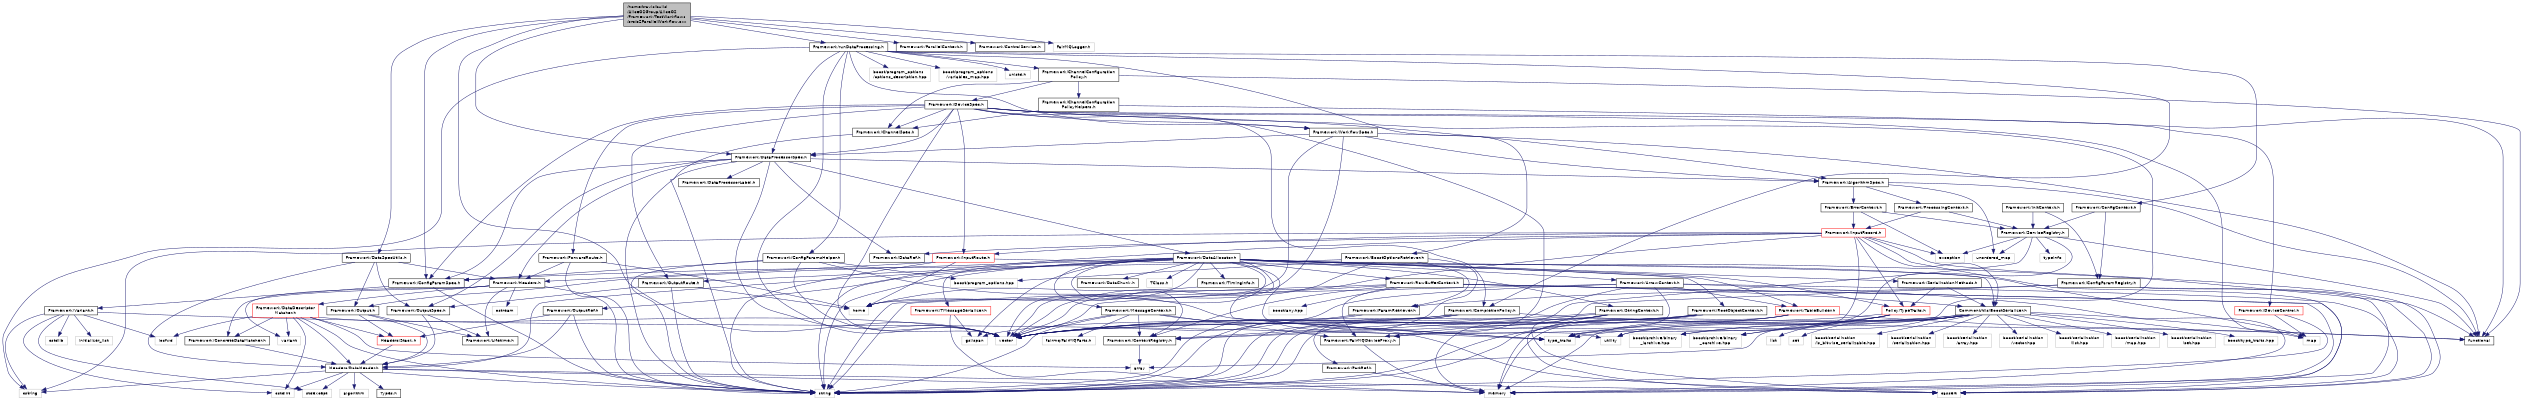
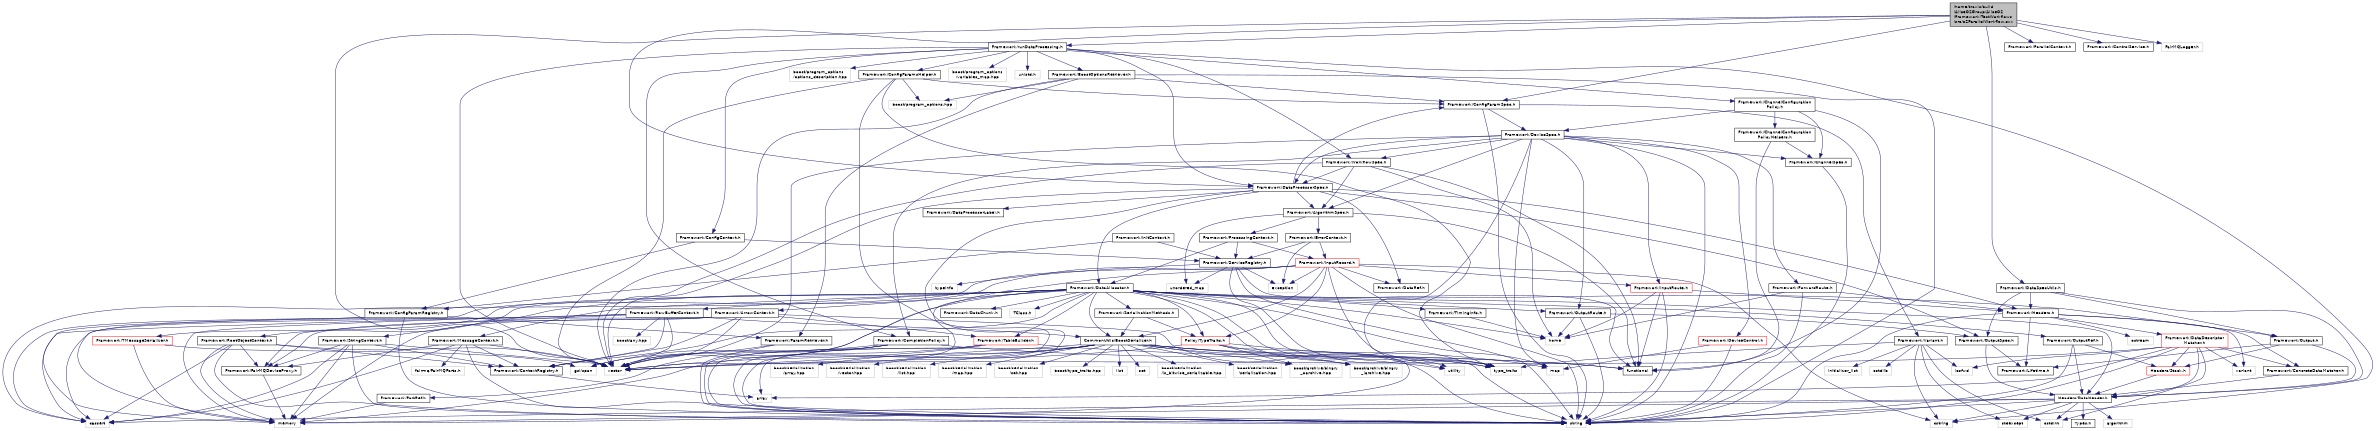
(624, 125) -> (1505, 119)
none -> (1168, 263)
(1087, 295) -> none
